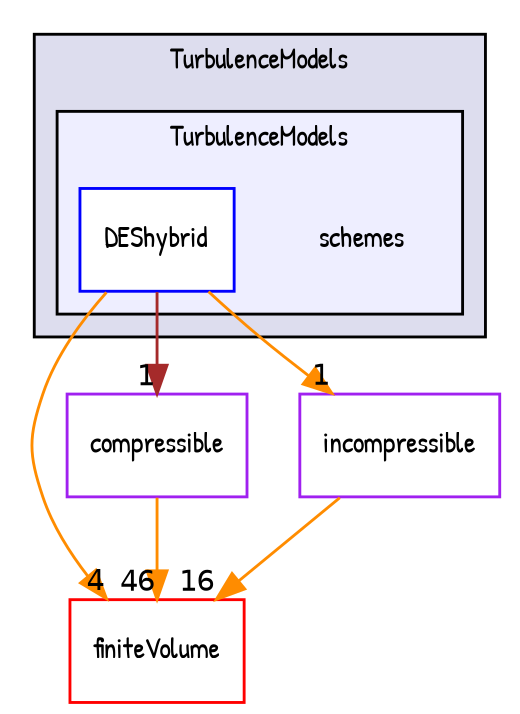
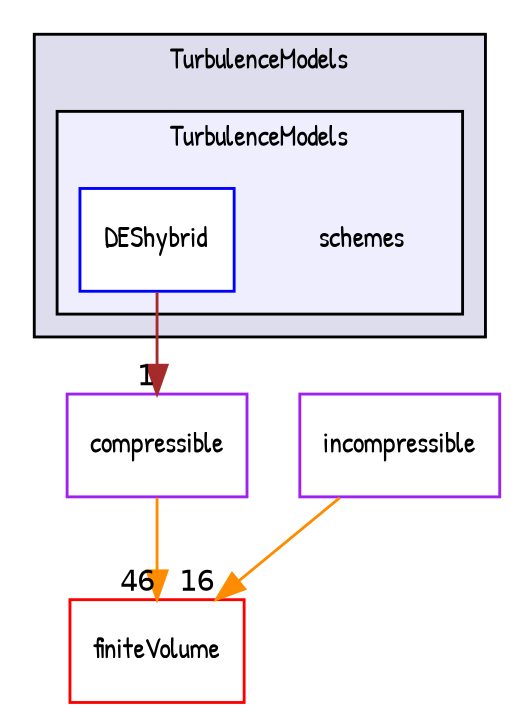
(283, 355) -> none
(33, 431) -> none
